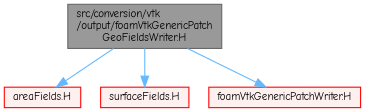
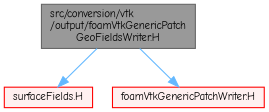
(43, 97) -> none
